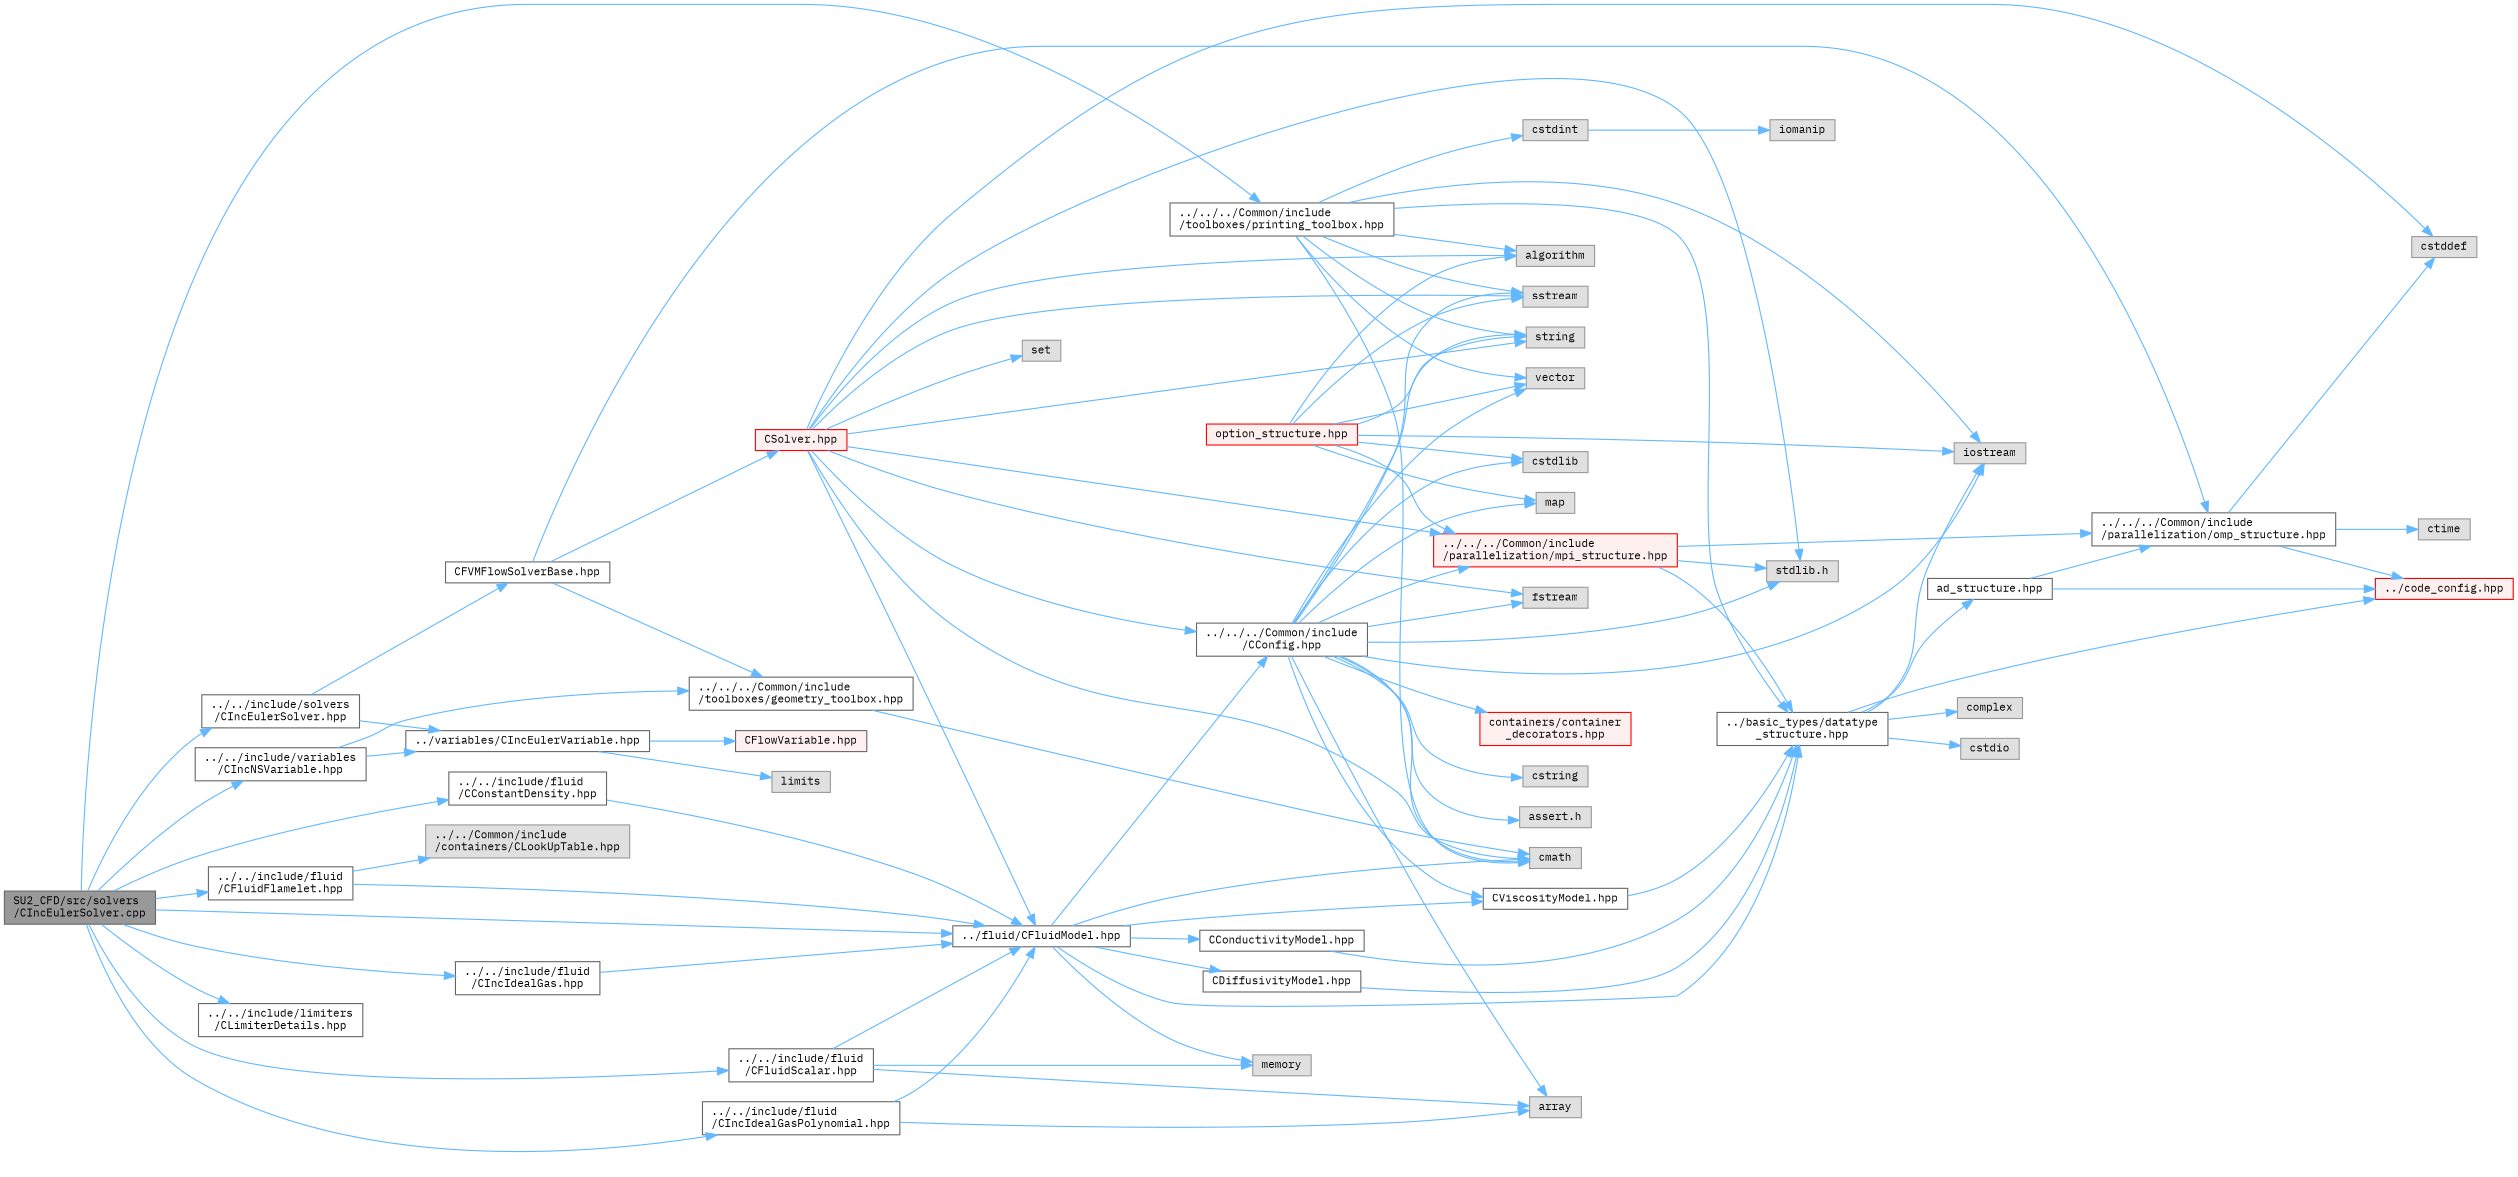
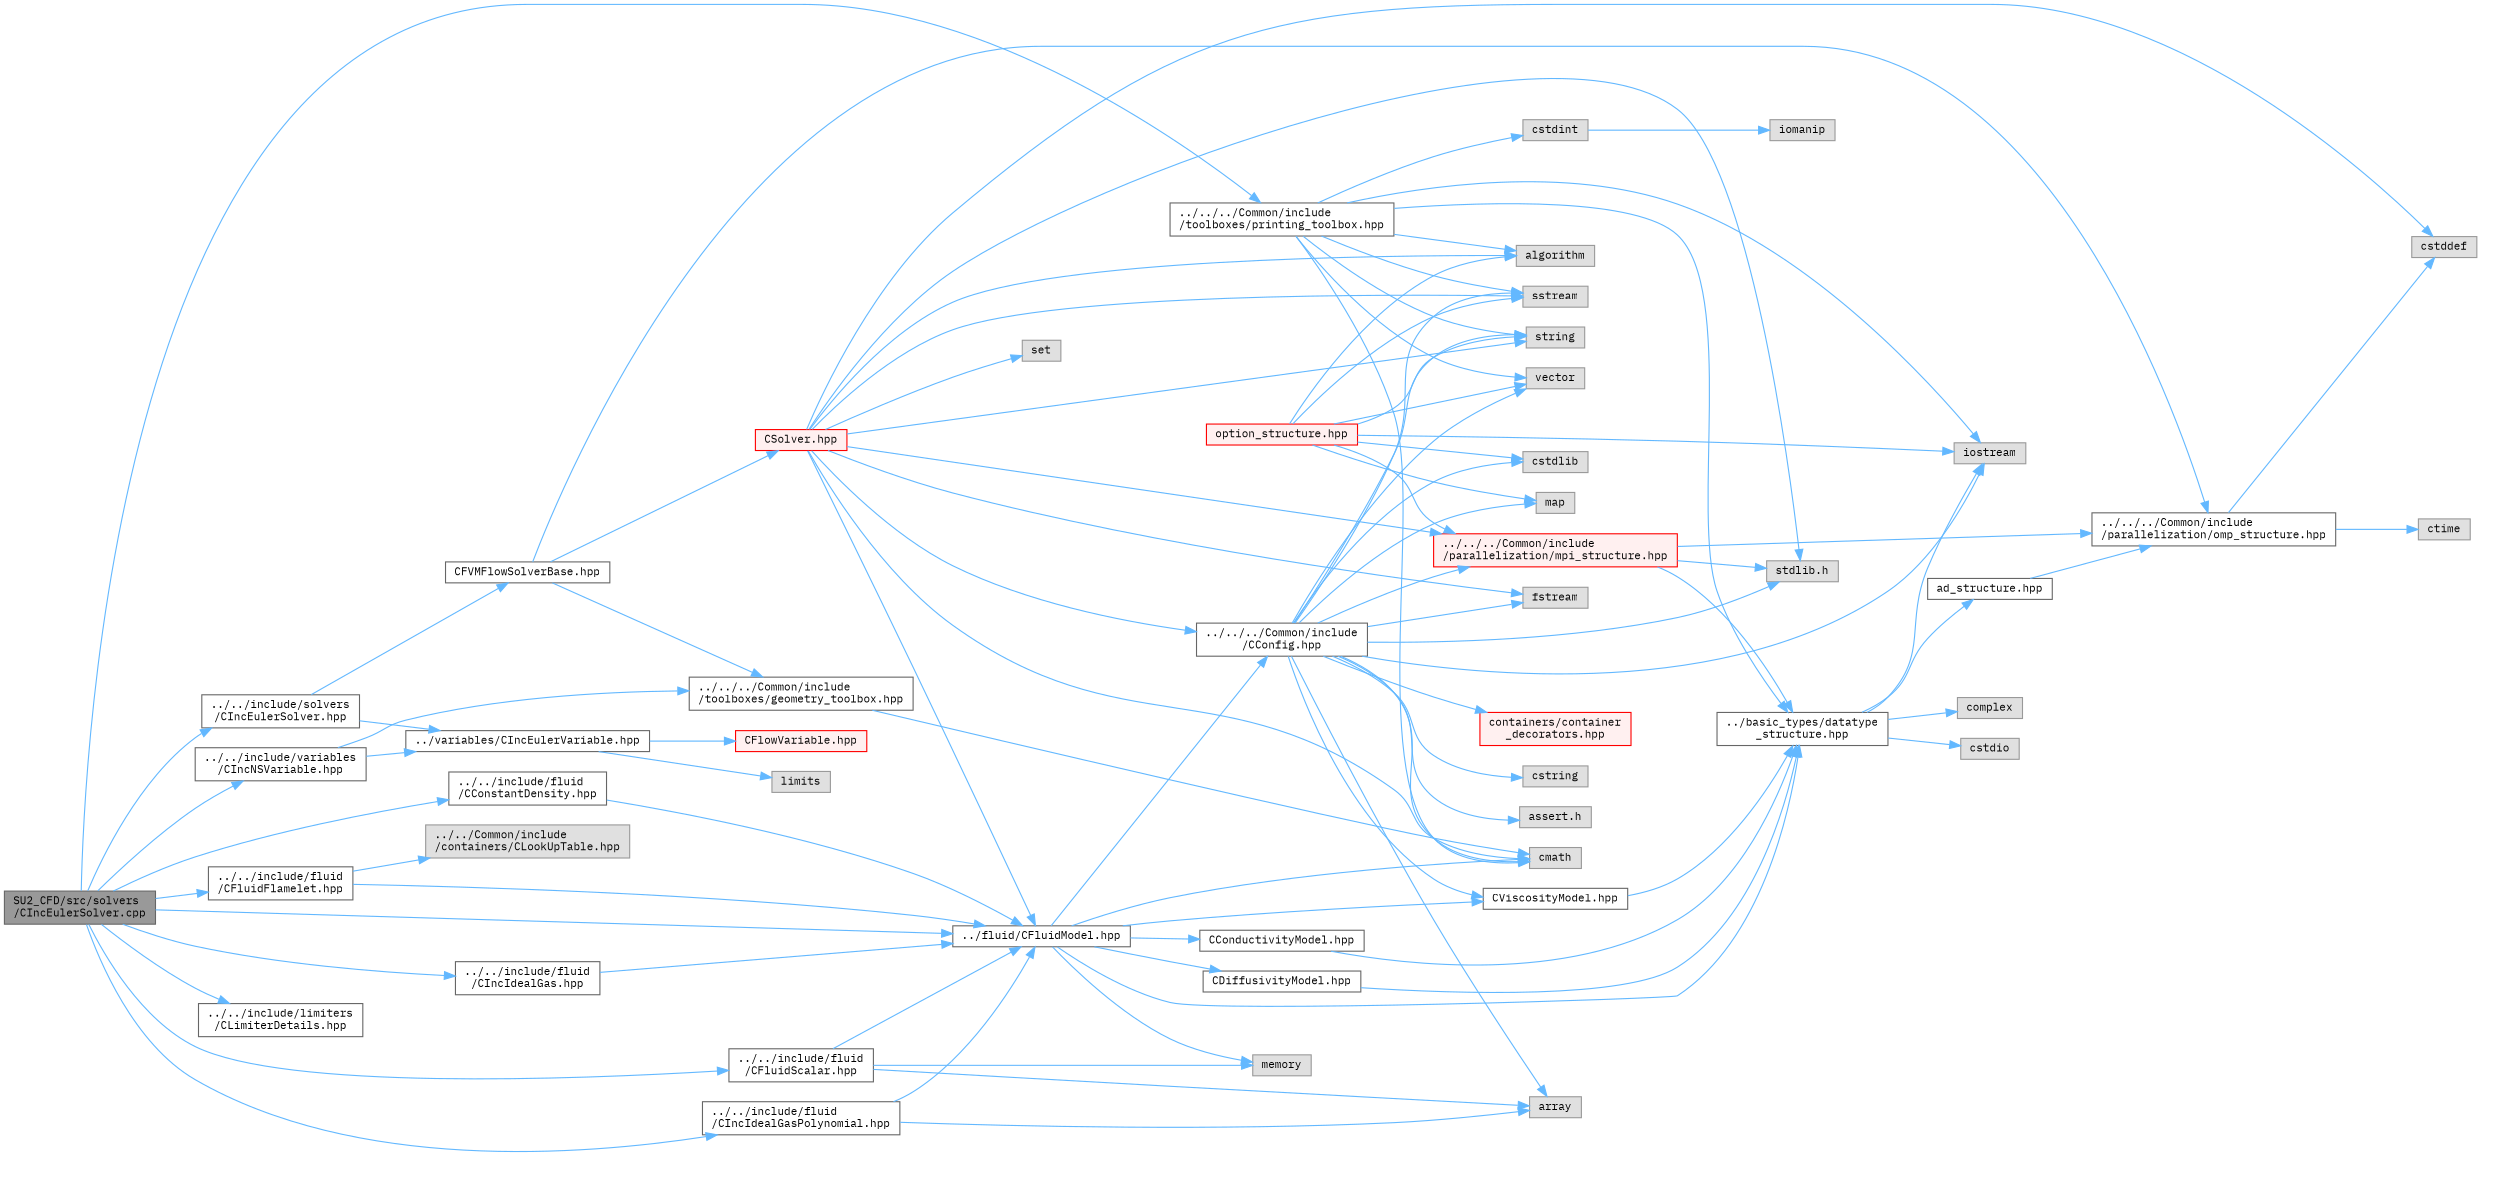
(2444, 589) -> none
(801, 741) -> (801, 741)
